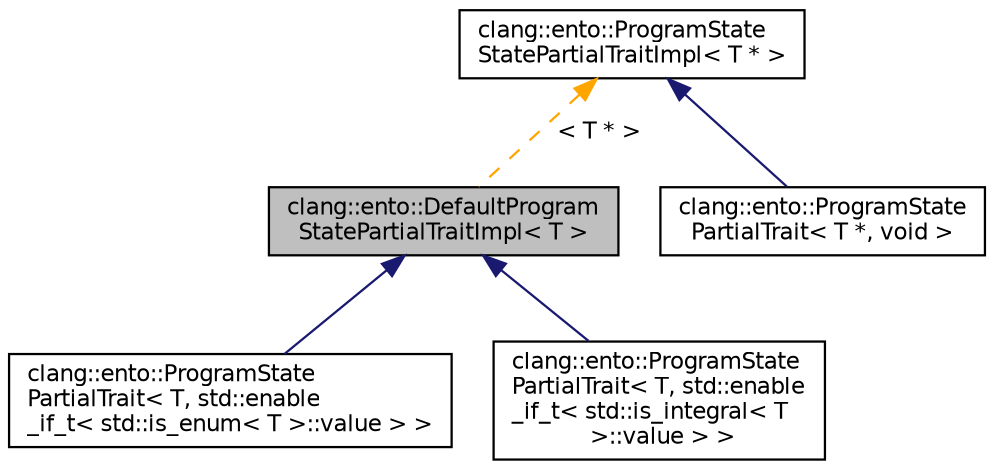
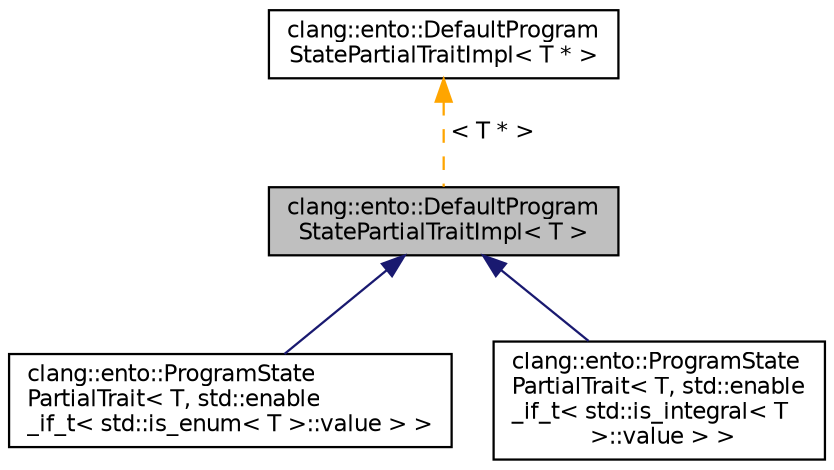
(632, 44) -> (444, 44)
(823, 221) -> none
